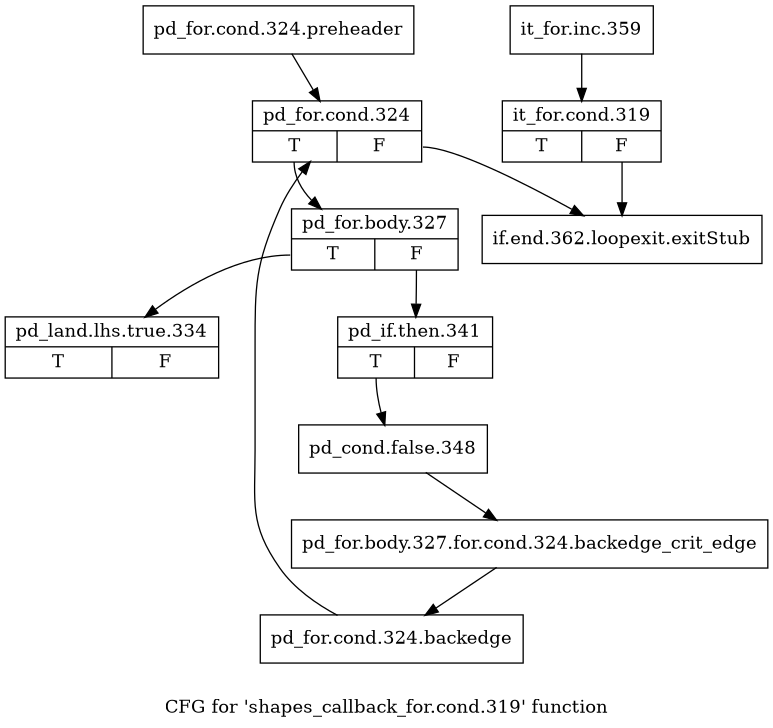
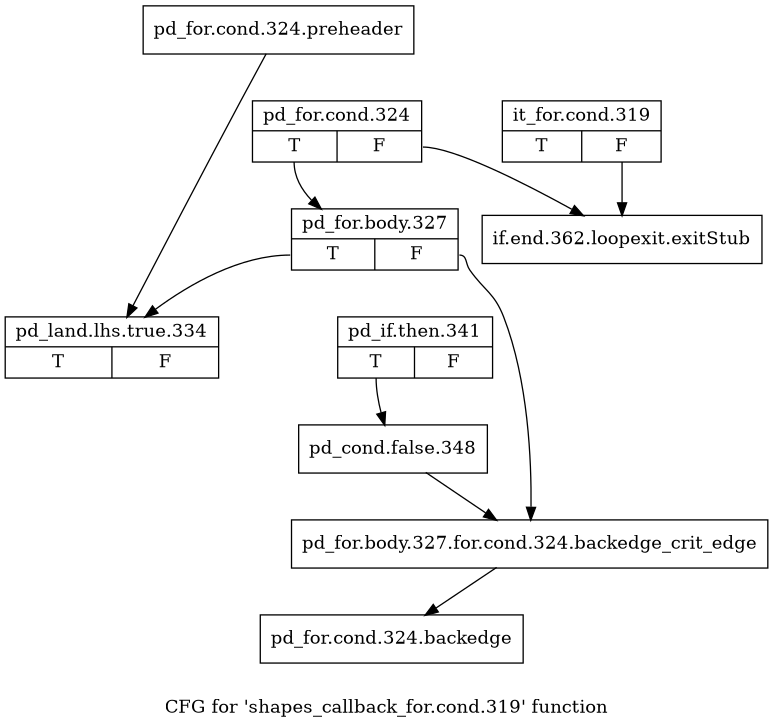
(582, 30) -> none
(303, 72) -> (199, 180)
(416, 287) -> (519, 372)
(255, 405) -> none
